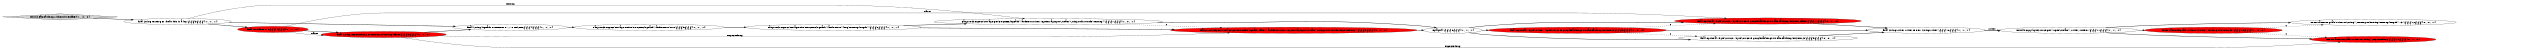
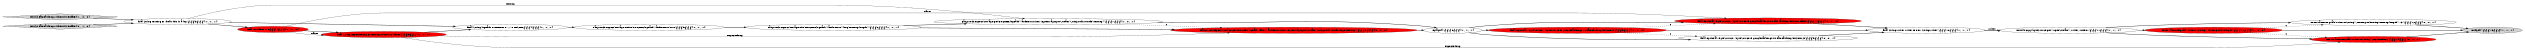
none -> (60, 26)
none -> (2492, 30)
